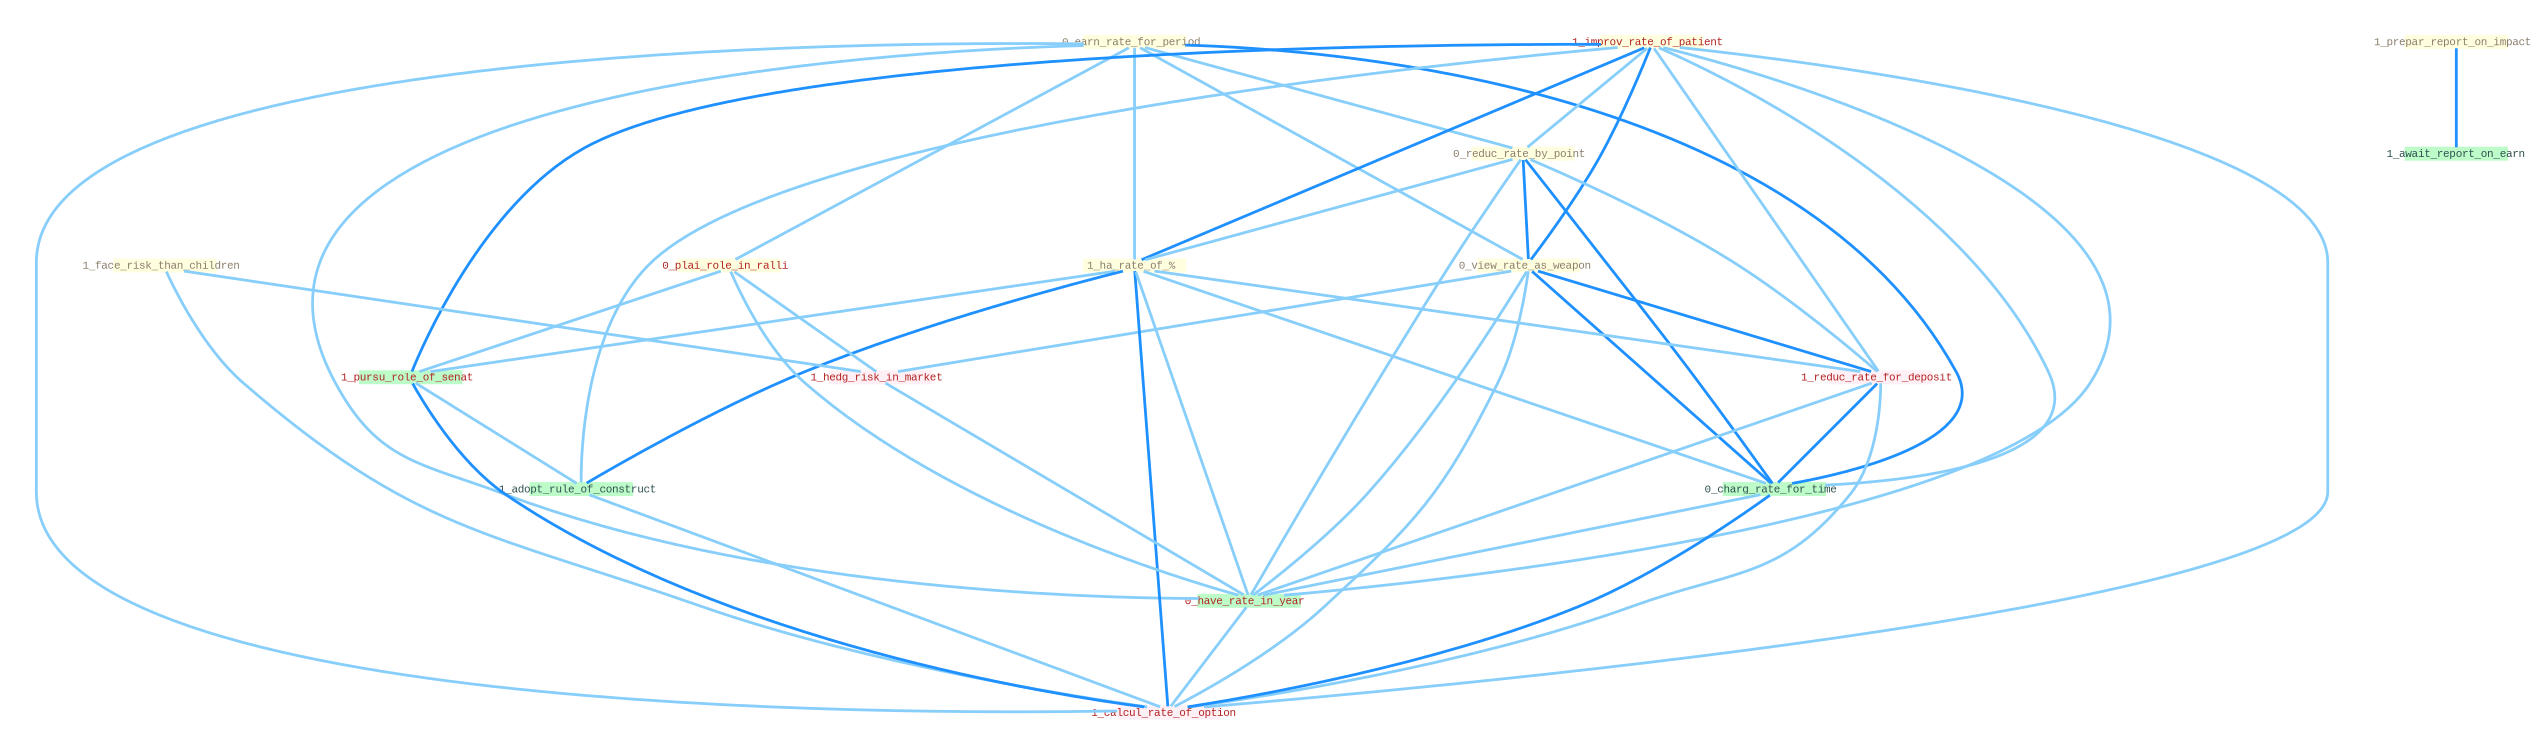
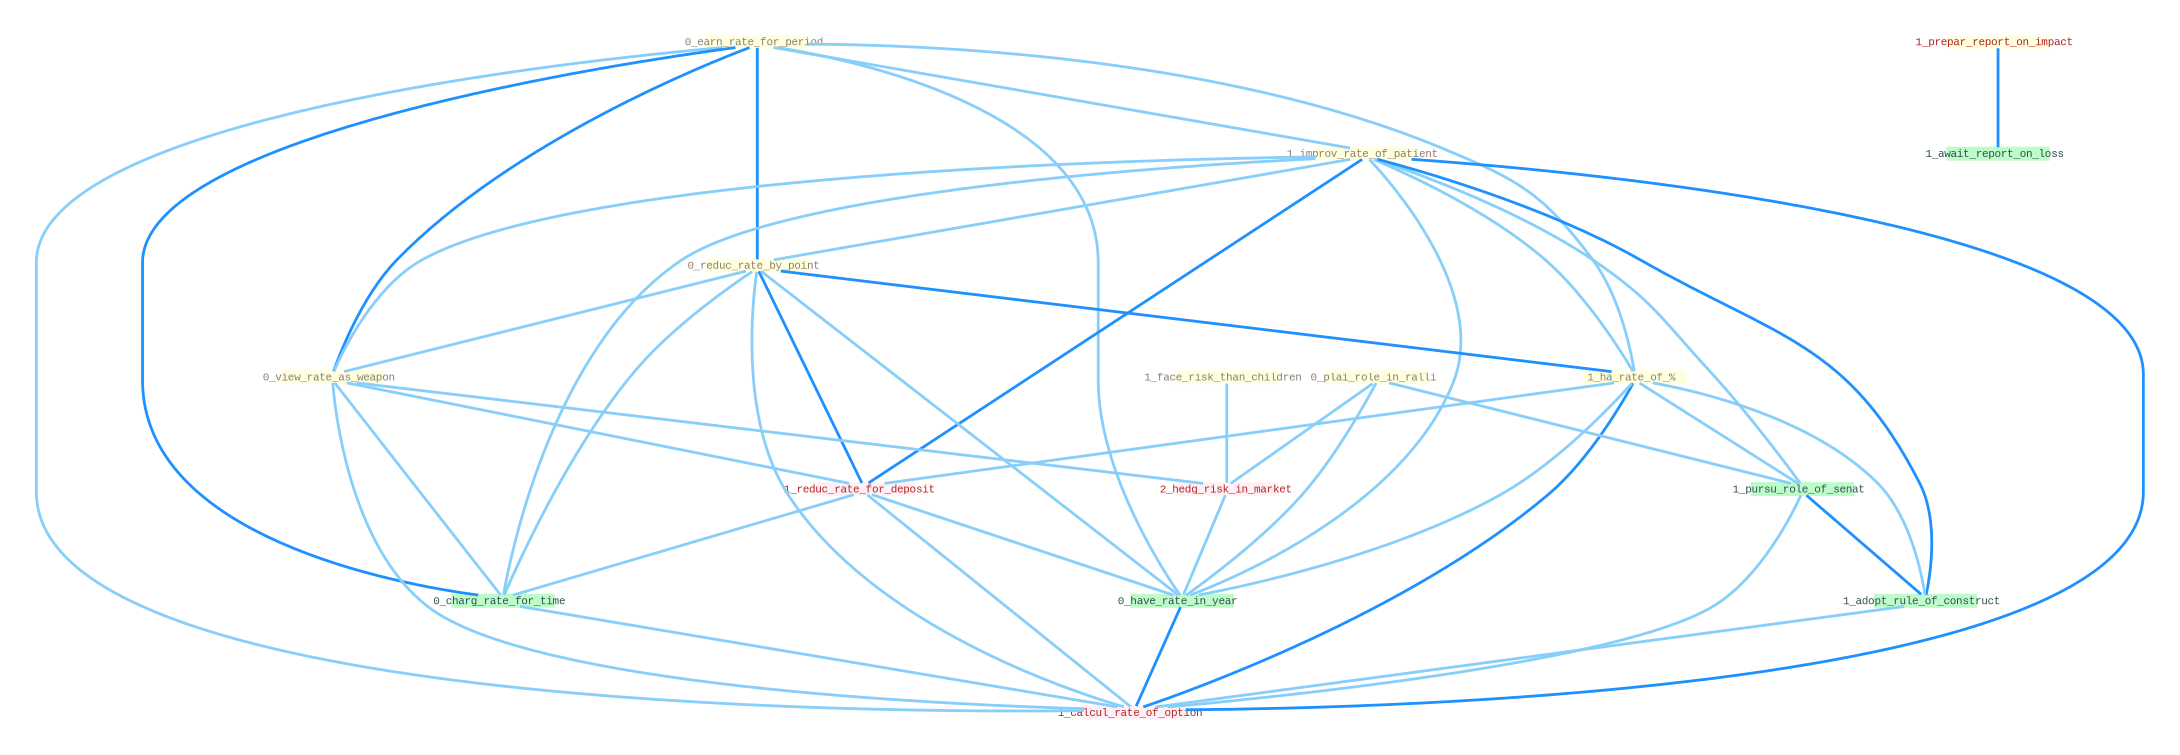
(1652, 42) -> (1366, 154)
(2456, 42) -> (1998, 42)
(945, 71) -> (1630, 288)
(1329, 98) -> (757, 154)
(1006, 133) -> (1728, 306)
(1331, 154) -> (508, 170)
(1393, 154) -> (1523, 242)
(2456, 154) -> (1998, 154)
(1599, 158) -> (793, 183)
(883, 180) -> (1062, 98)
(1329, 210) -> (1196, 321)
(1526, 210) -> (545, 321)
(1766, 210) -> (1152, 297)
(1713, 250) -> (810, 377)
(729, 265) -> (1378, 377)
(1613, 272) -> (615, 396)
(1705, 321) -> (610, 436)
(873, 346) -> (1827, 445)
(1439, 372) -> none
(411, 377) -> (1802, 489)
(880, 377) -> (1227, 489)
(1651, 377) -> (418, 489)
(496, 433) -> (1864, 545)
(1828, 433) -> (683, 545)
(1406, 447) -> none
(1512, 545) -> none
(2238, 552) -> (2118, 542)
(630, 563) -> (1515, 663)
(610, 576) -> (846, 560)
(1249, 601) -> (1182, 601)
(1581, 605) -> (819, 657)
(1209, 657) -> (1158, 657)
